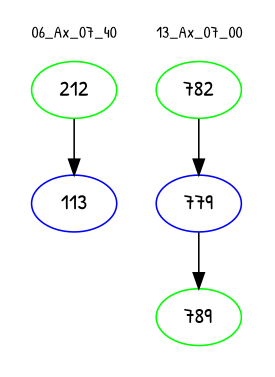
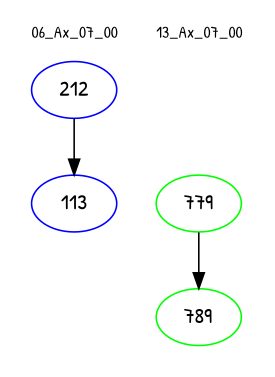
(75, 34) -> (75, 34)
(74, 90) -> (74, 90)
(199, 90) -> none
(199, 204) -> (199, 204)
